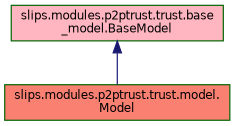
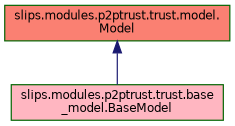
(117, 69) -> (117, 69)
